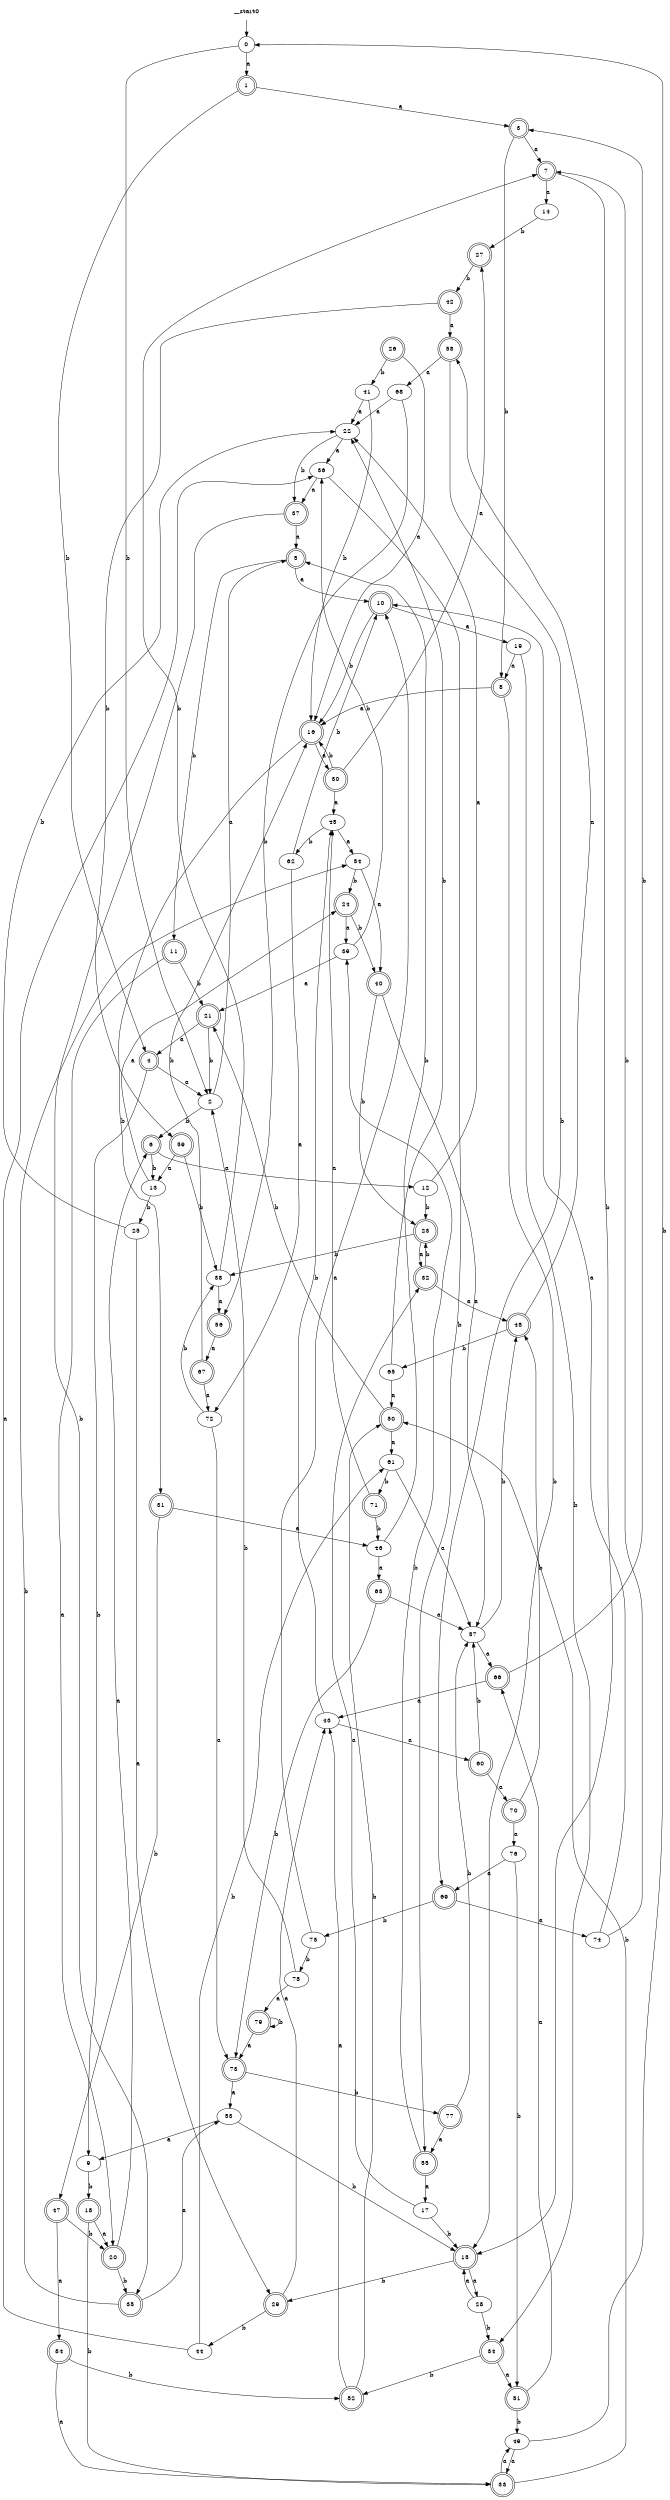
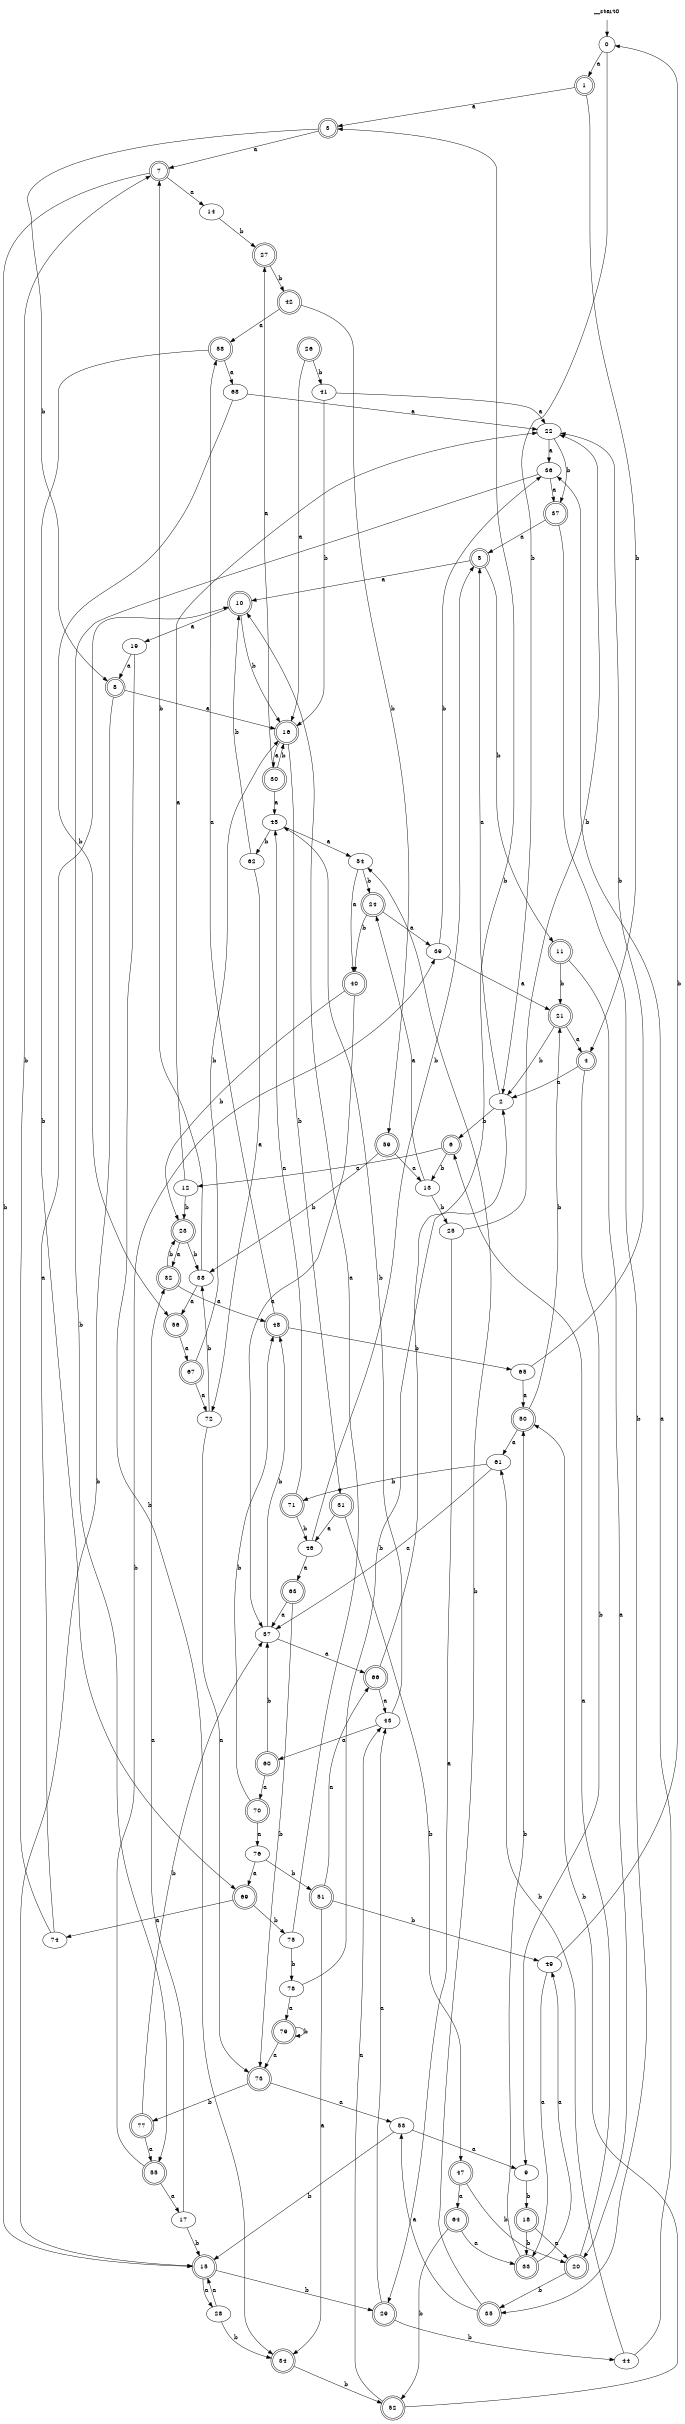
(59, 2352) -> (456, 2220)
(503, 2373) -> (321, 2135)
